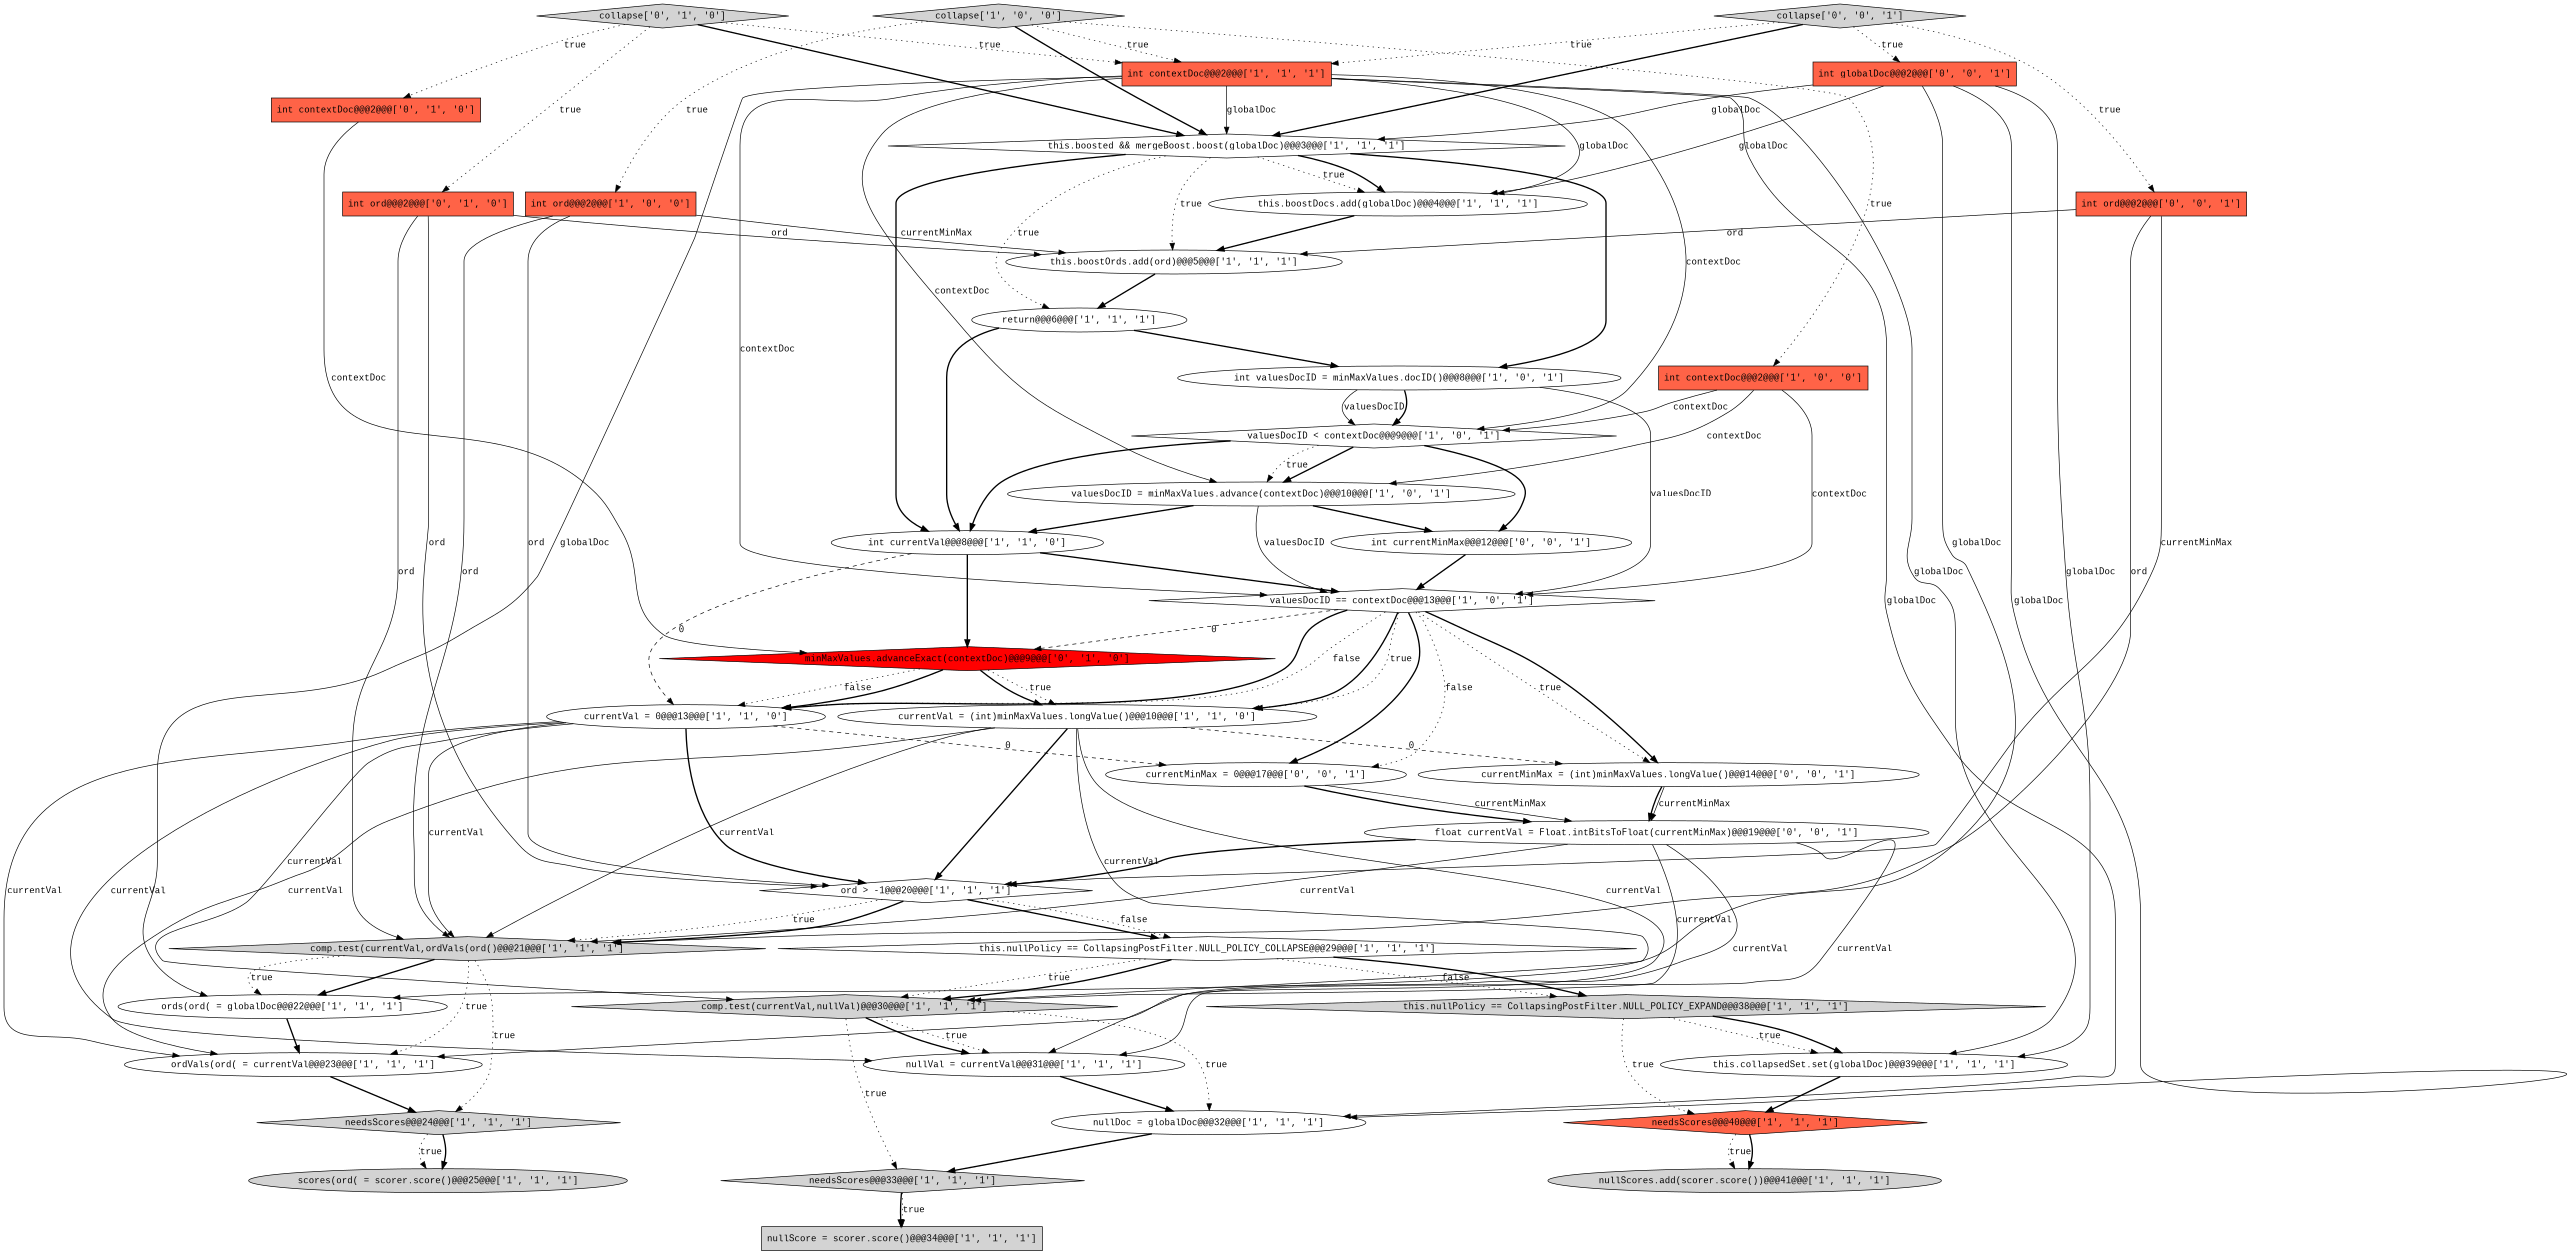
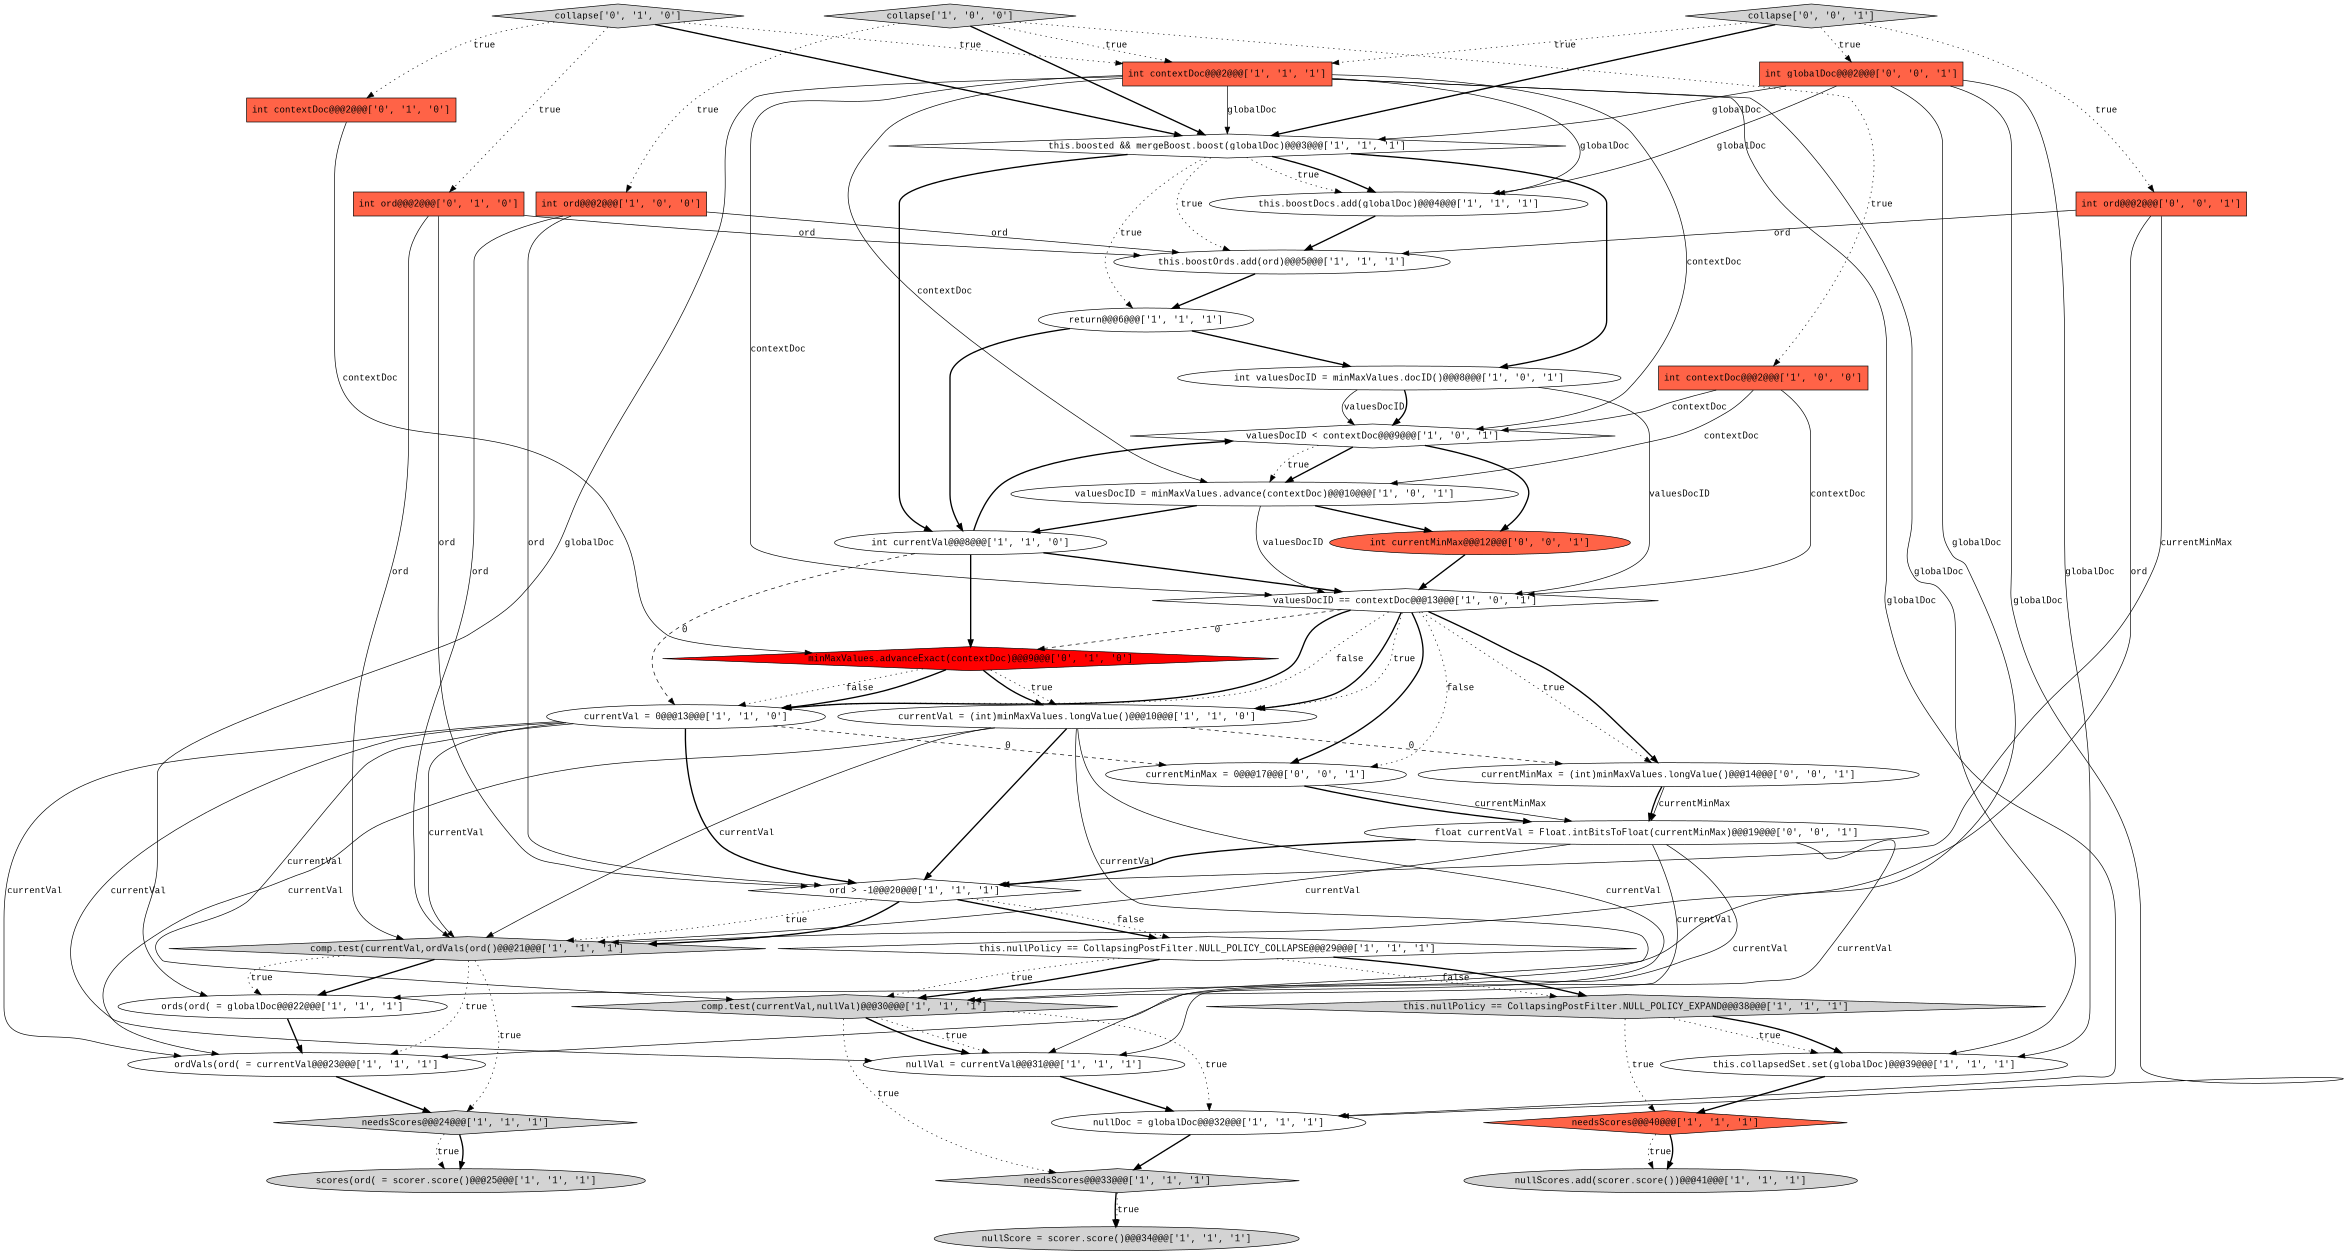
(937, 233) -> (1000, 233)
(1088, 456) -> (1084, 457)
(1481, 543) -> (1480, 543)
(902, 1239) -> (1117, 1239)
